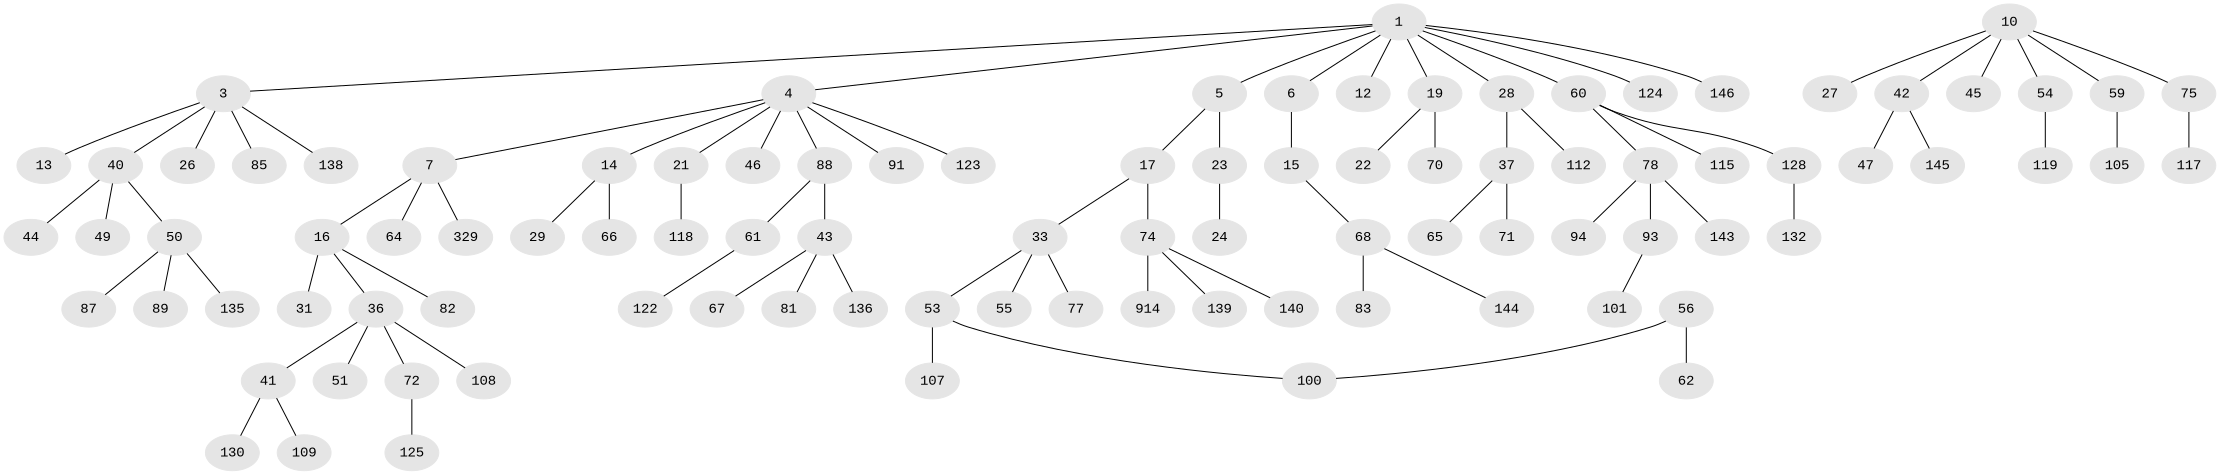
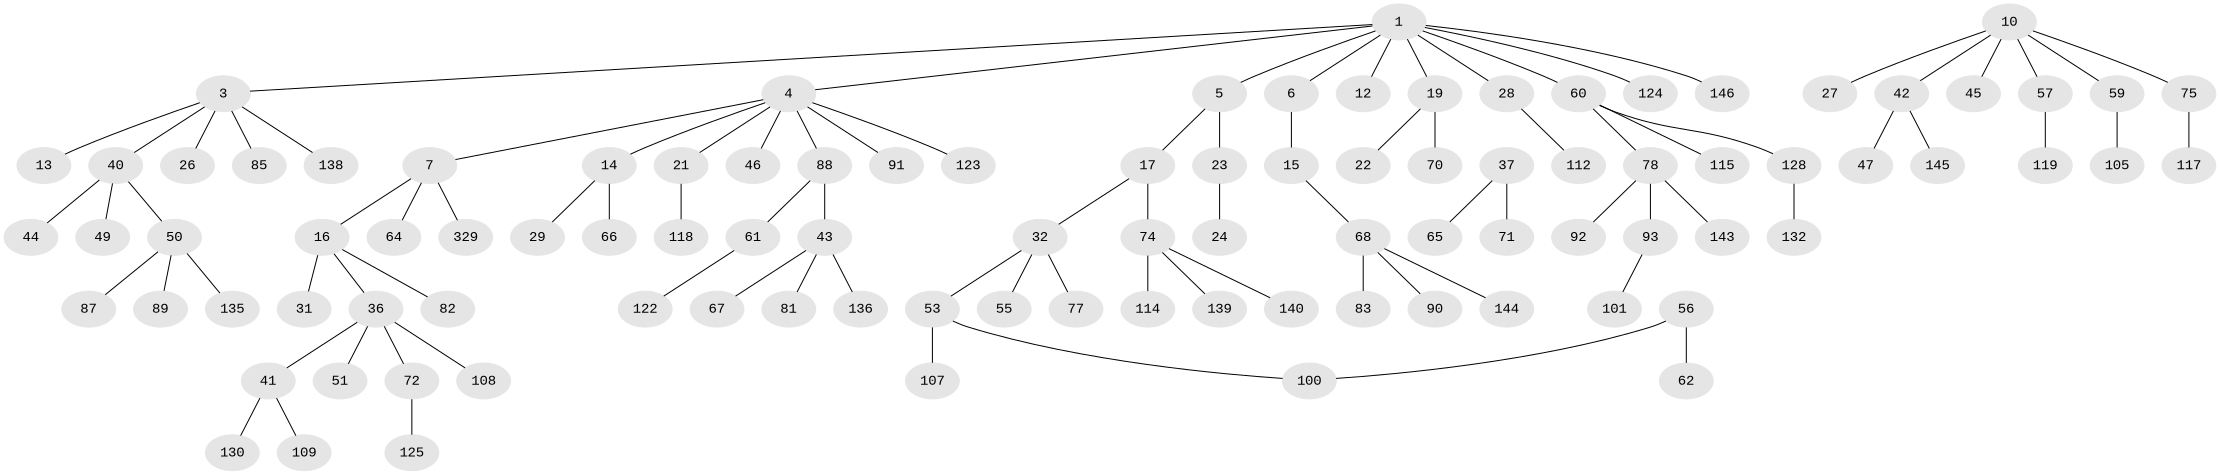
(2045, 94) -> (2045, 94)
(1507, 130) -> none
(1040, 237) -> (1040, 237)
(1579, 237) -> (1579, 237)
(1148, 309) -> (1148, 309)
none -> (1435, 309)
